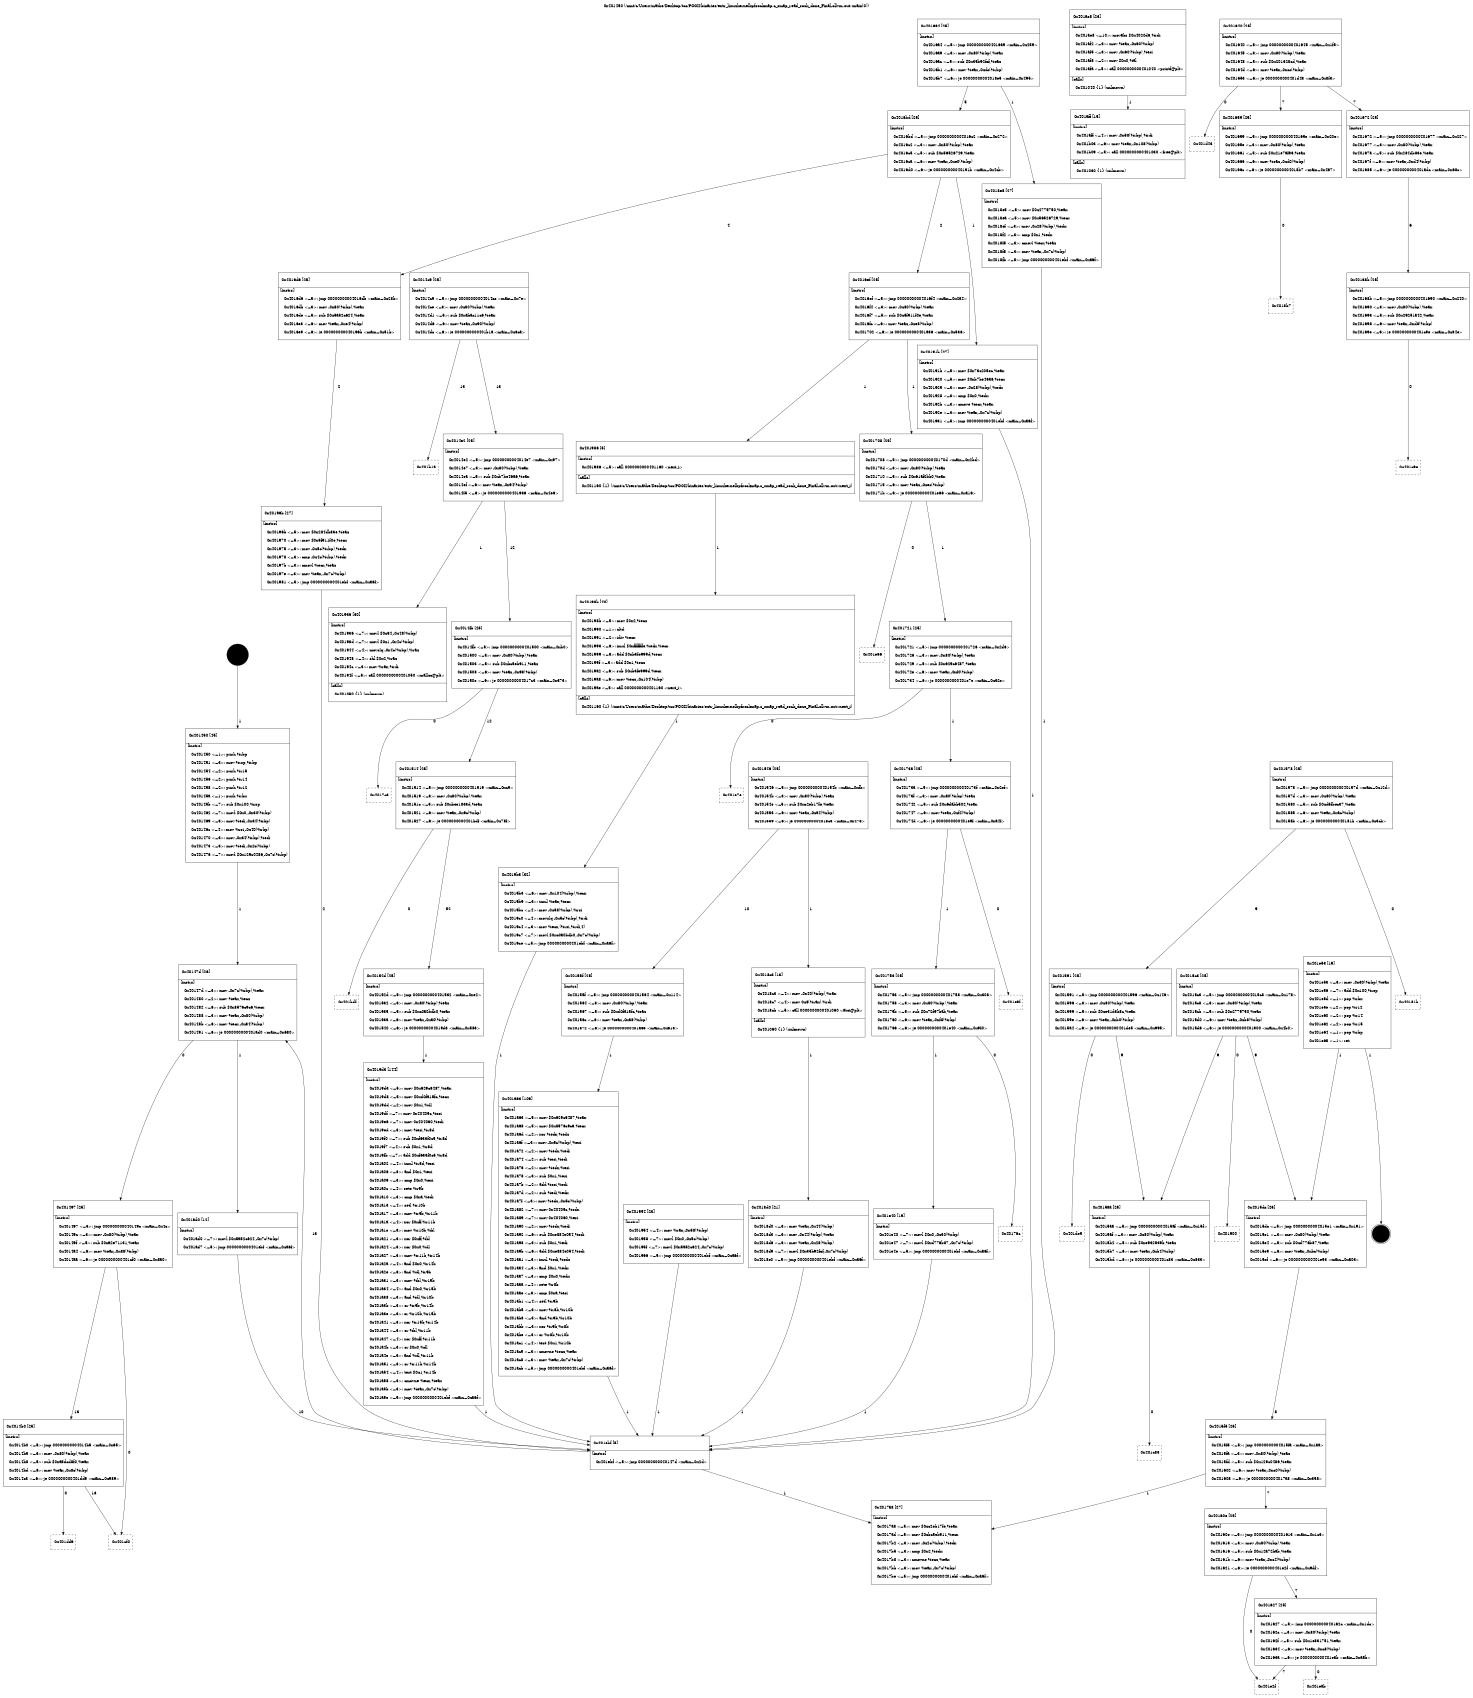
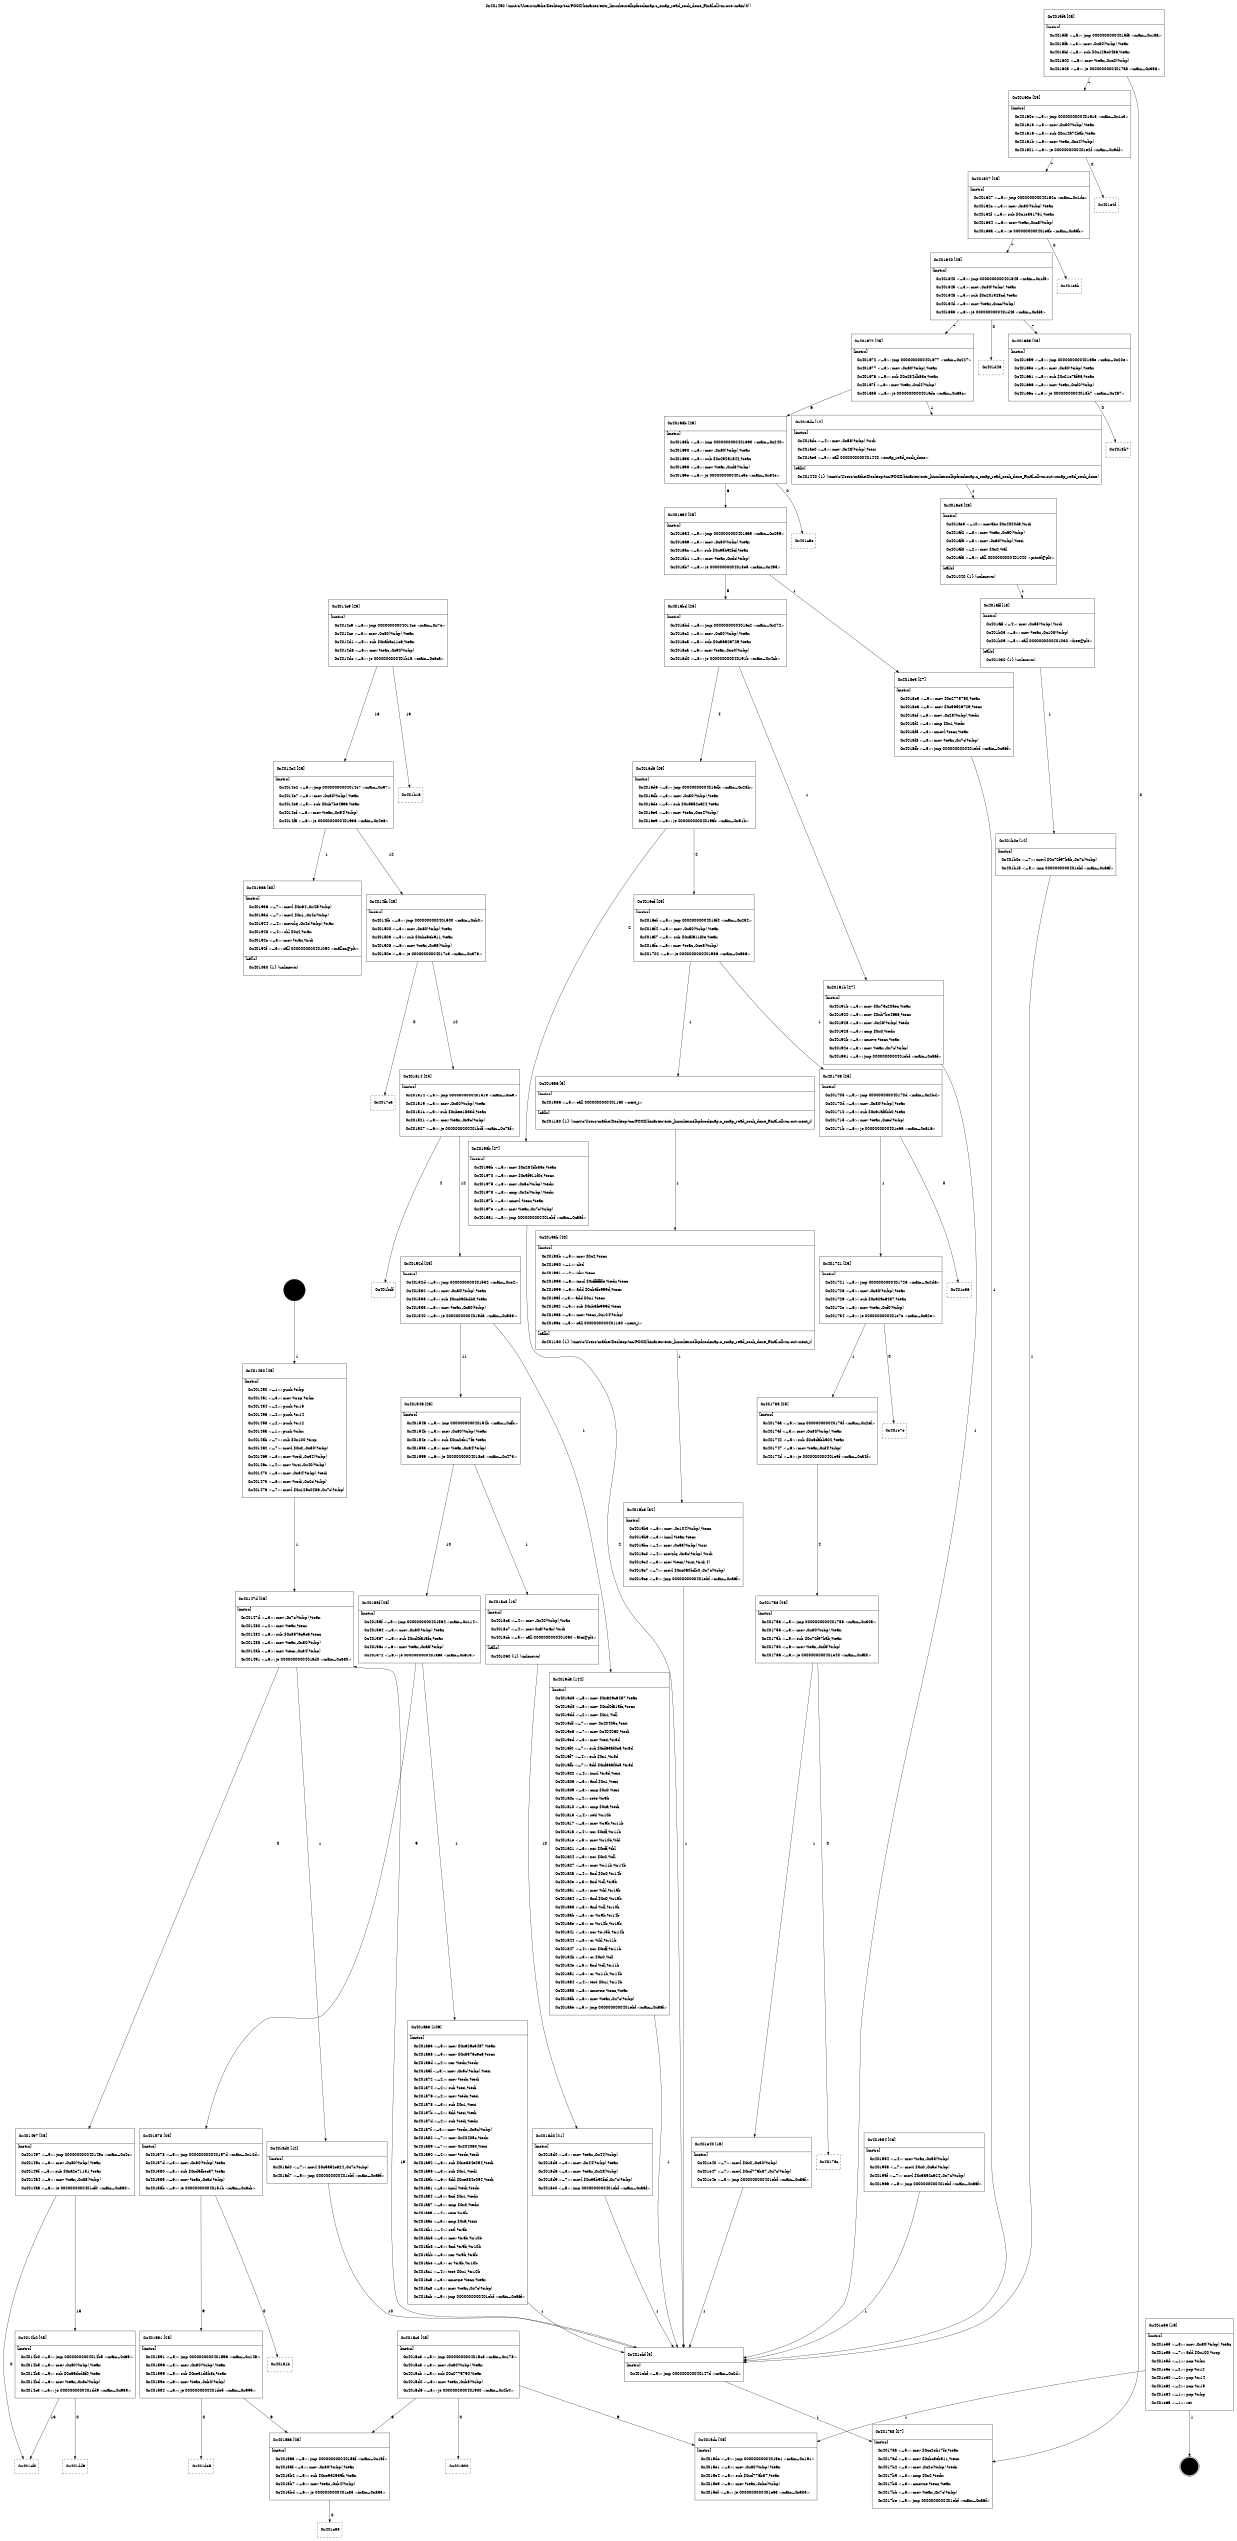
(929, 224) -> (694, 860)
none -> (946, 450)
none -> (726, 494)
none -> (1056, 855)
(408, 909) -> (440, 1183)
(448, 909) -> (463, 1183)
(947, 909) -> (819, 1545)
(1011, 1002) -> none
(810, 1056) -> (544, 1844)
(1286, 1342) -> none
none -> (461, 1359)
(1147, 1493) -> (1140, 795)
(1280, 1671) -> (1011, 245)
none -> (365, 1933)
